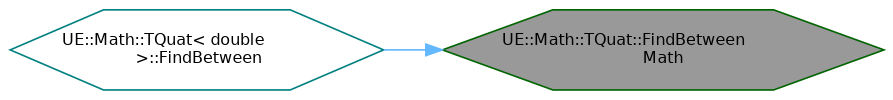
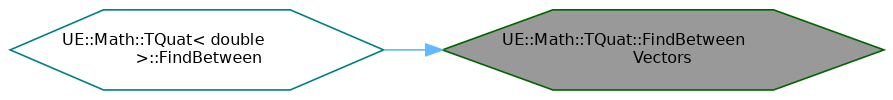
(663, 50) -> (663, 50)
